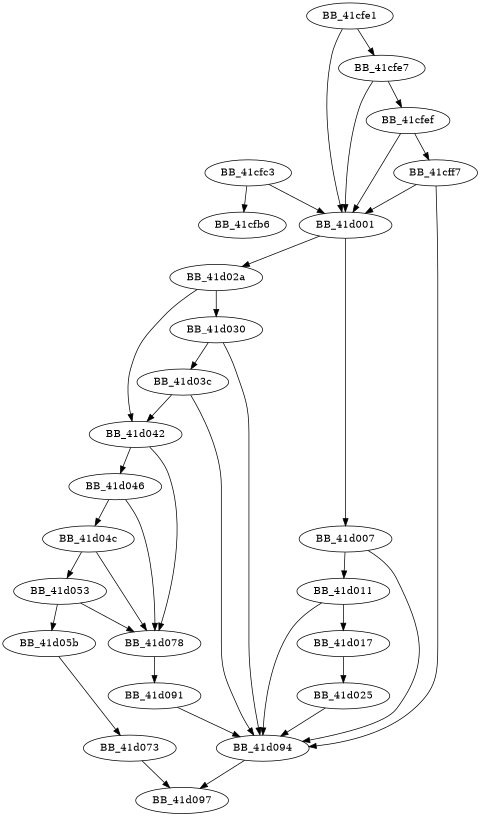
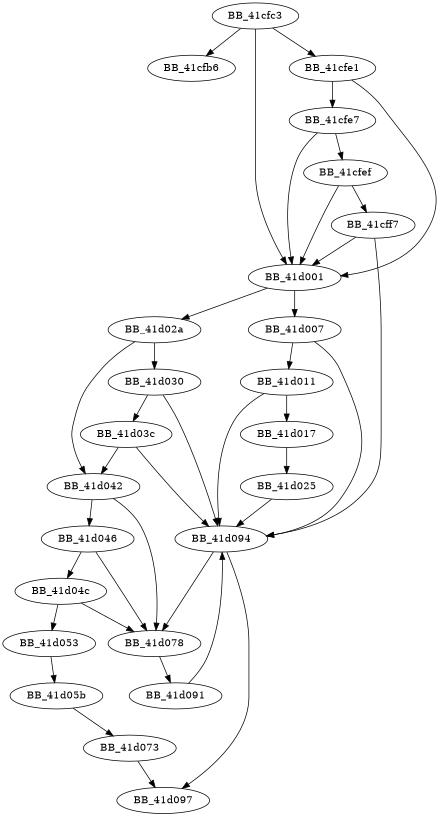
none -> (291, 40)
(104, 616) -> (190, 588)
